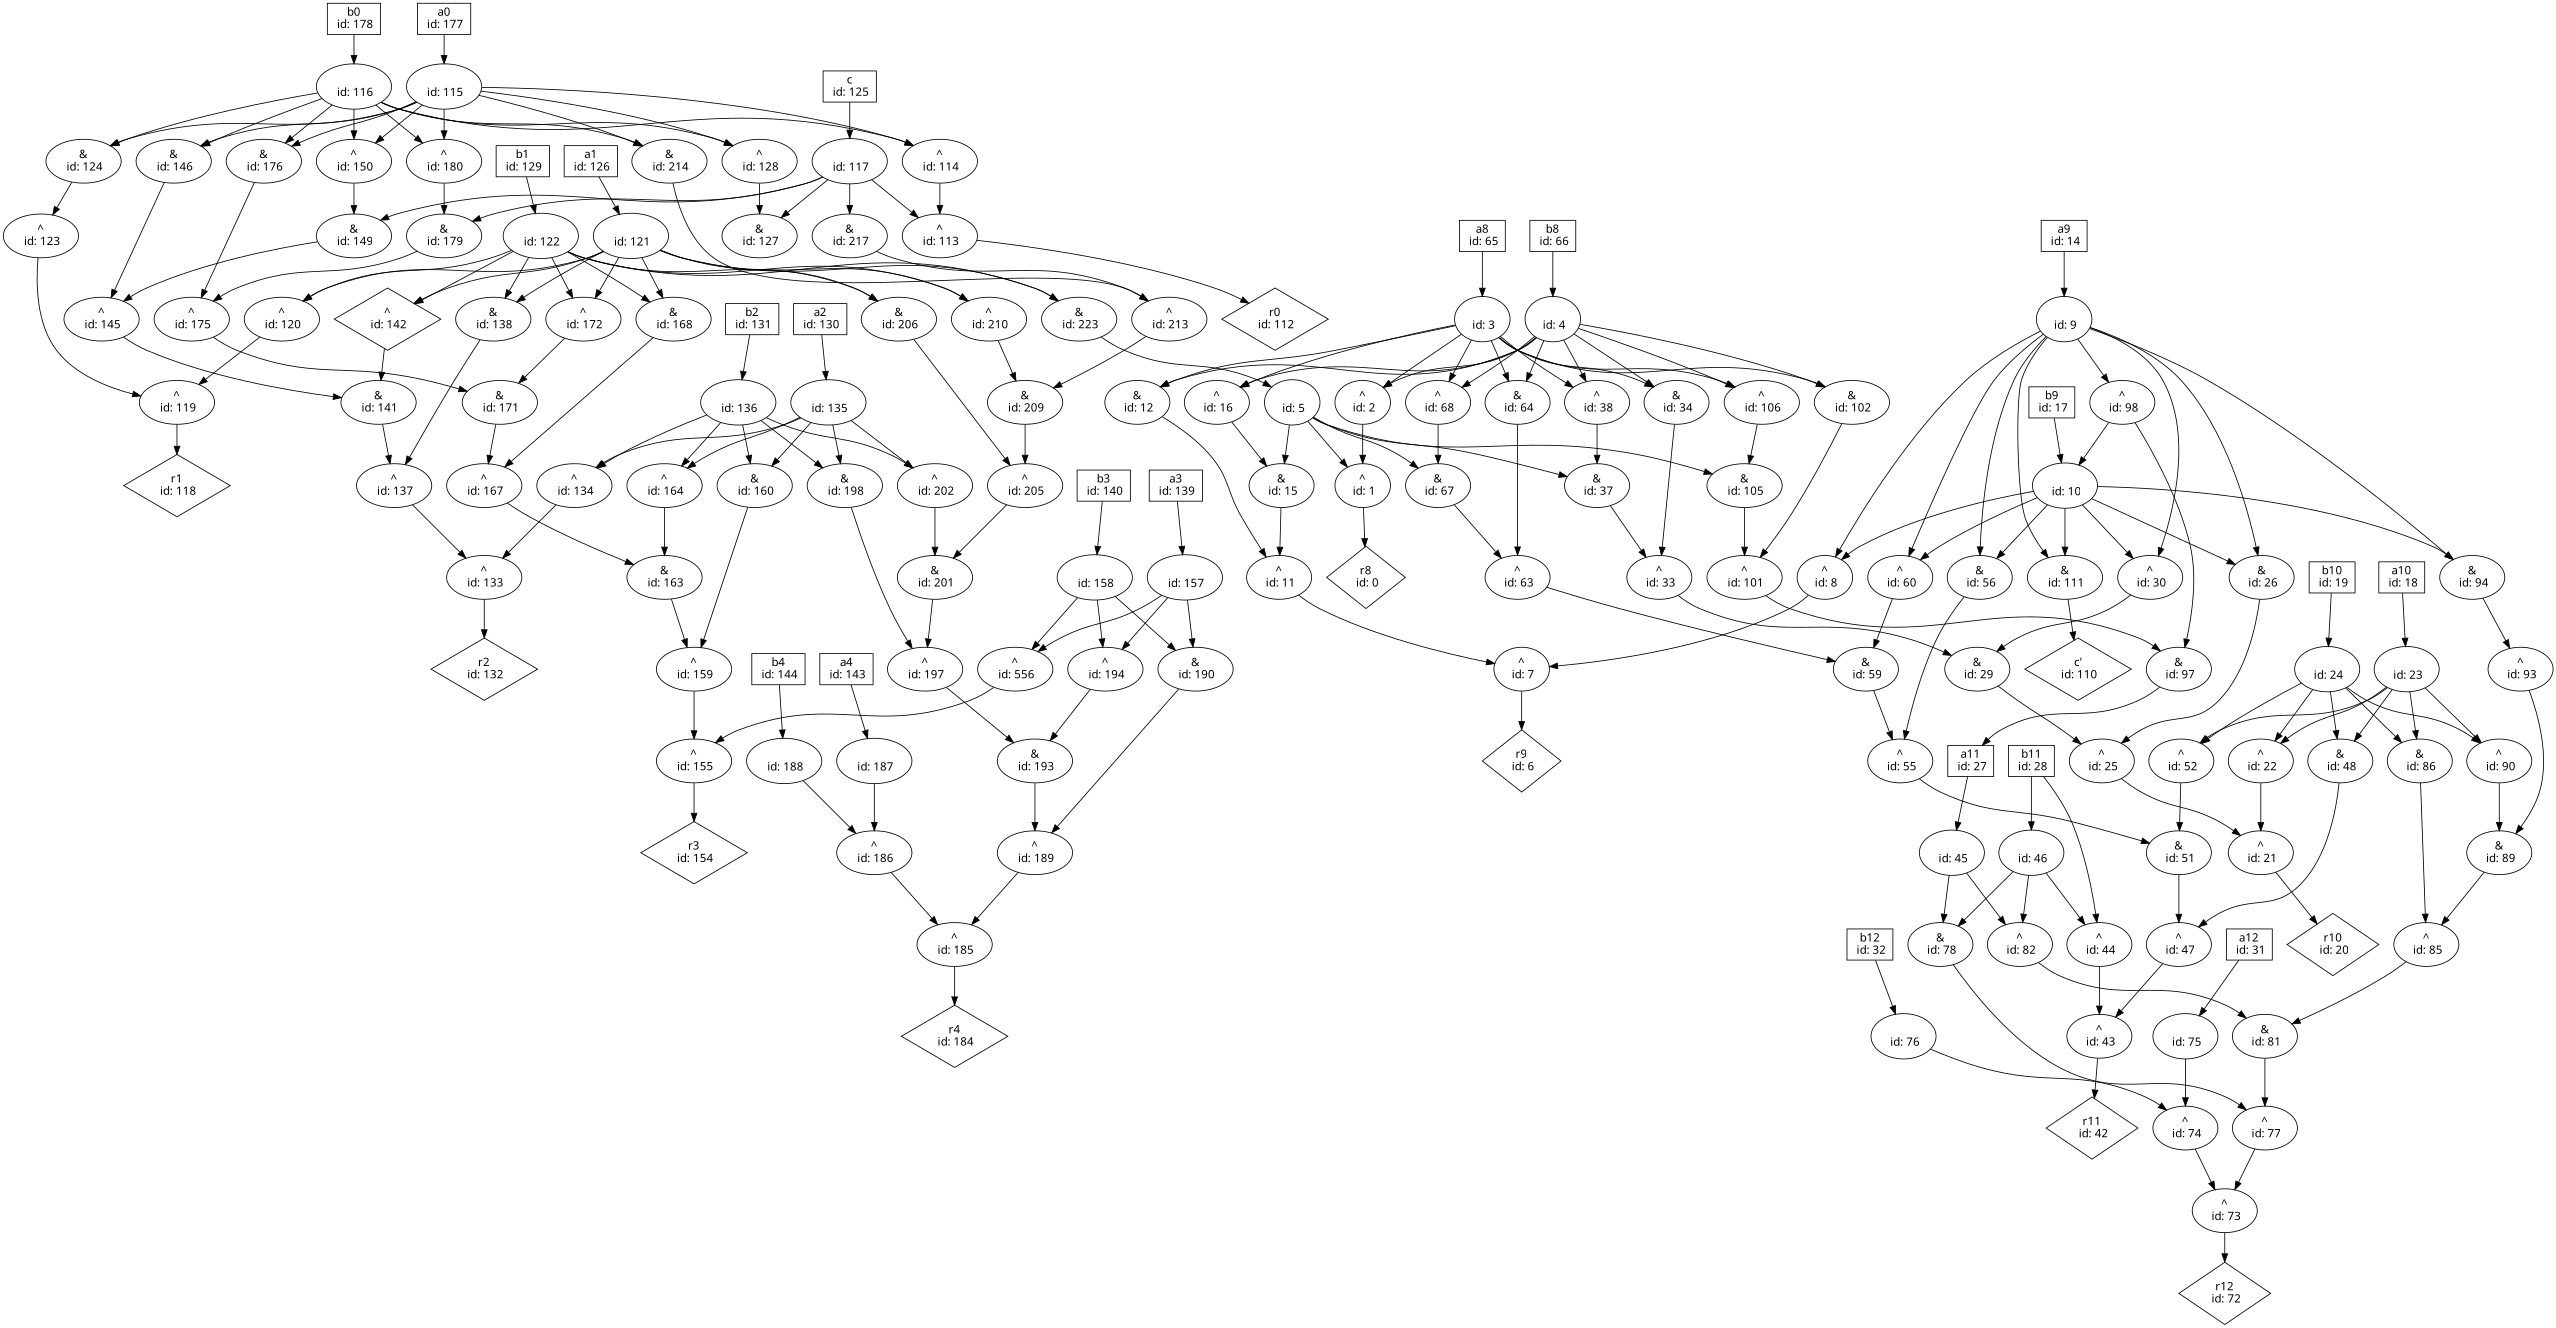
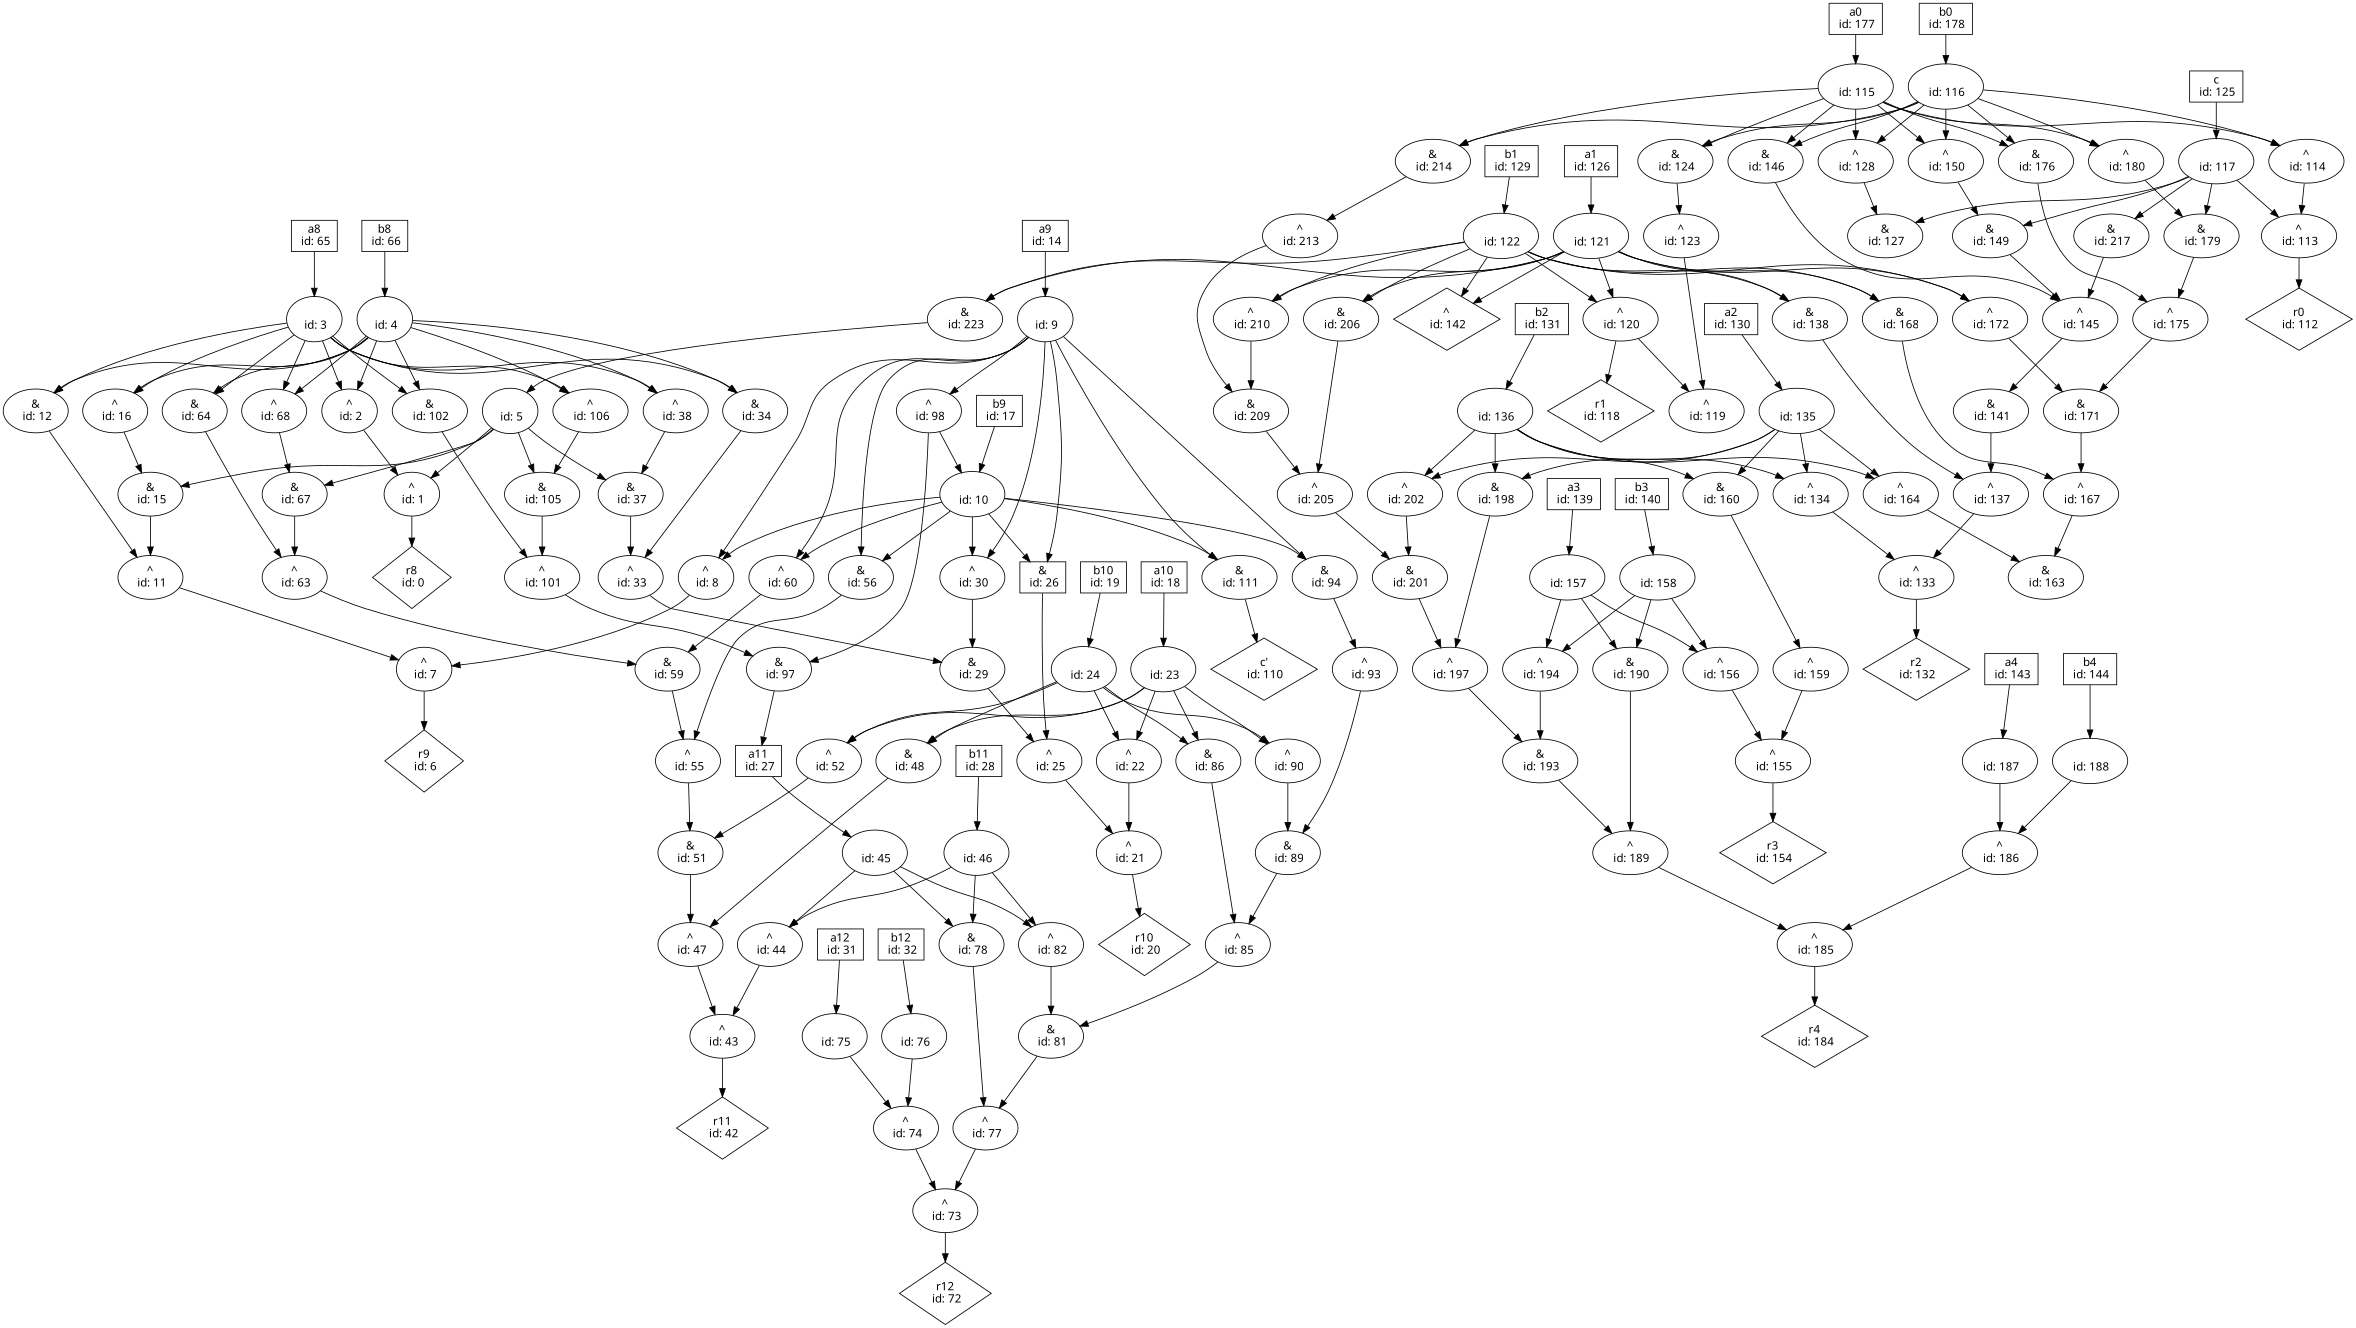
(1009, 271) -> (2098, 272)
(383, 360) -> none
(177, 435) -> (1612, 358)
(2262, 577) -> (1043, 577)
(678, 619) -> none
(1015, 669) -> (1721, 669)
(2079, 842) -> (825, 896)
